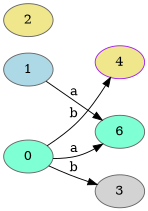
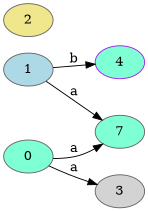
(120, 62) -> (120, 62)
(80, 119) -> (69, 66)
(120, 132) -> (120, 132)
(74, 168) -> (74, 168)
